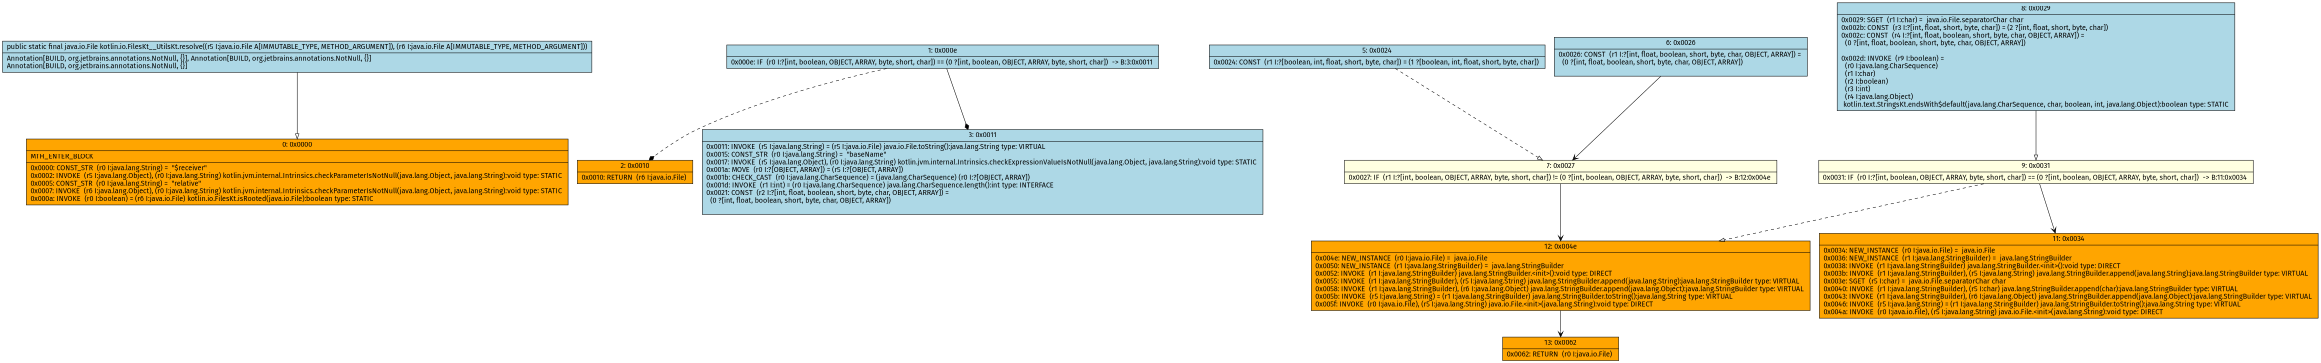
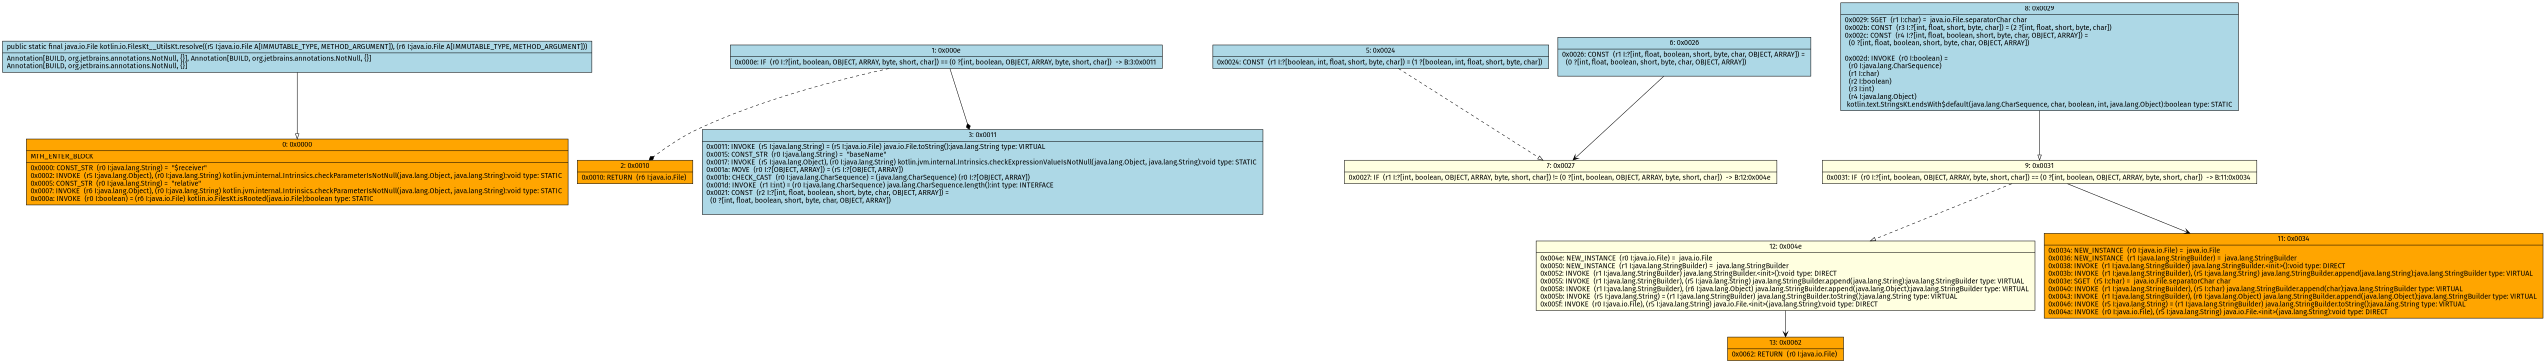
(1894, 59) -> (1897, 59)
(1561, 210) -> none
(1561, 276) -> (1786, 276)
